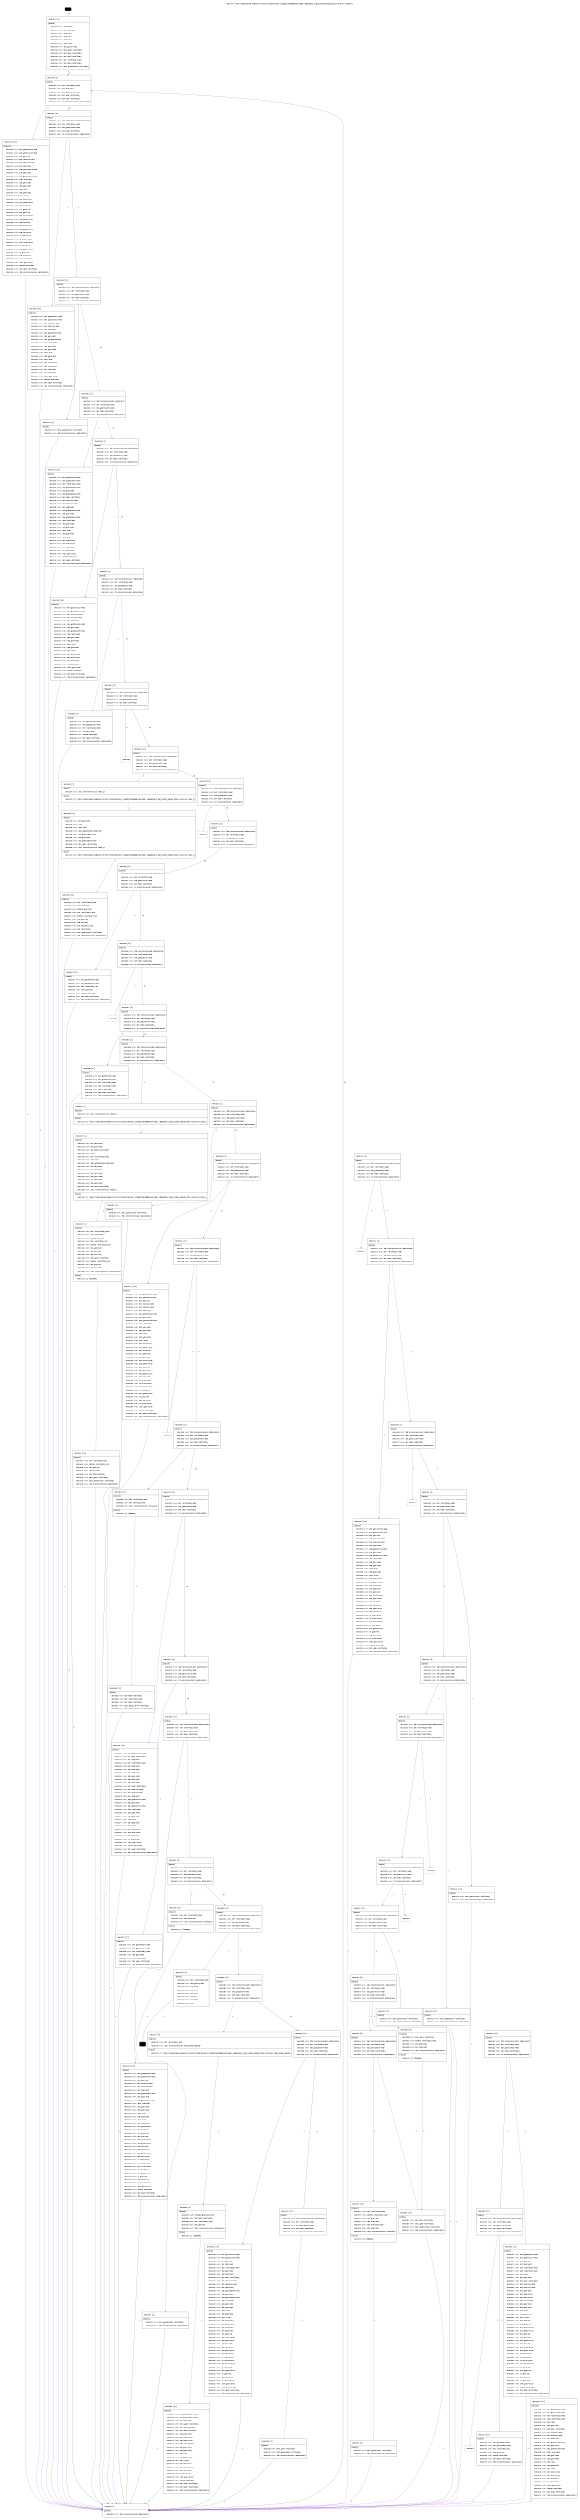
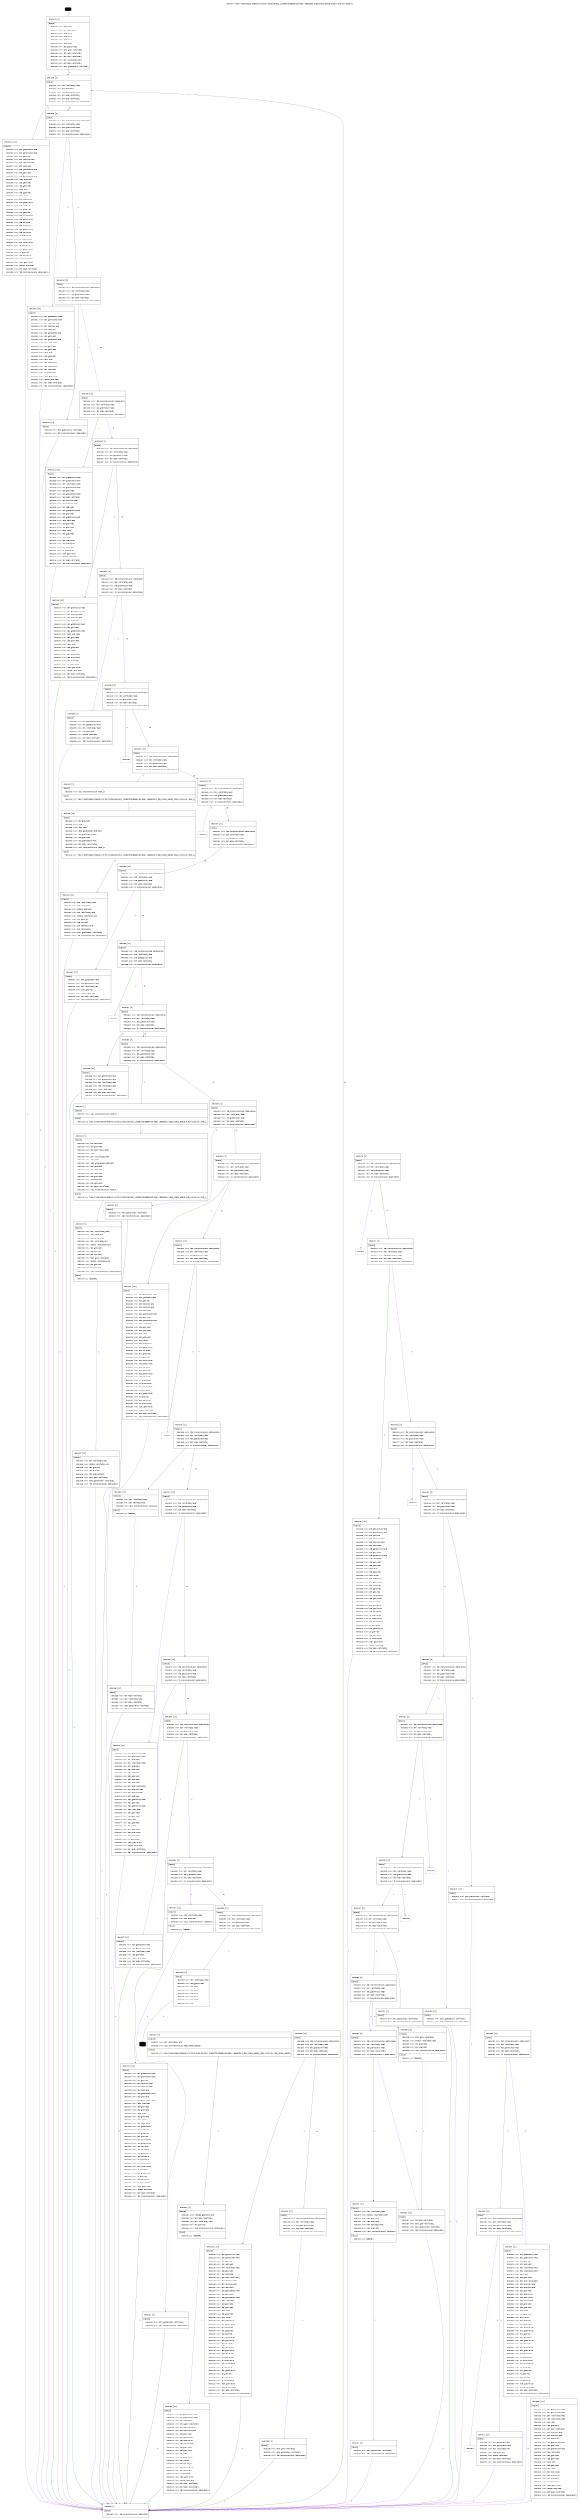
(239, 1988) -> none
